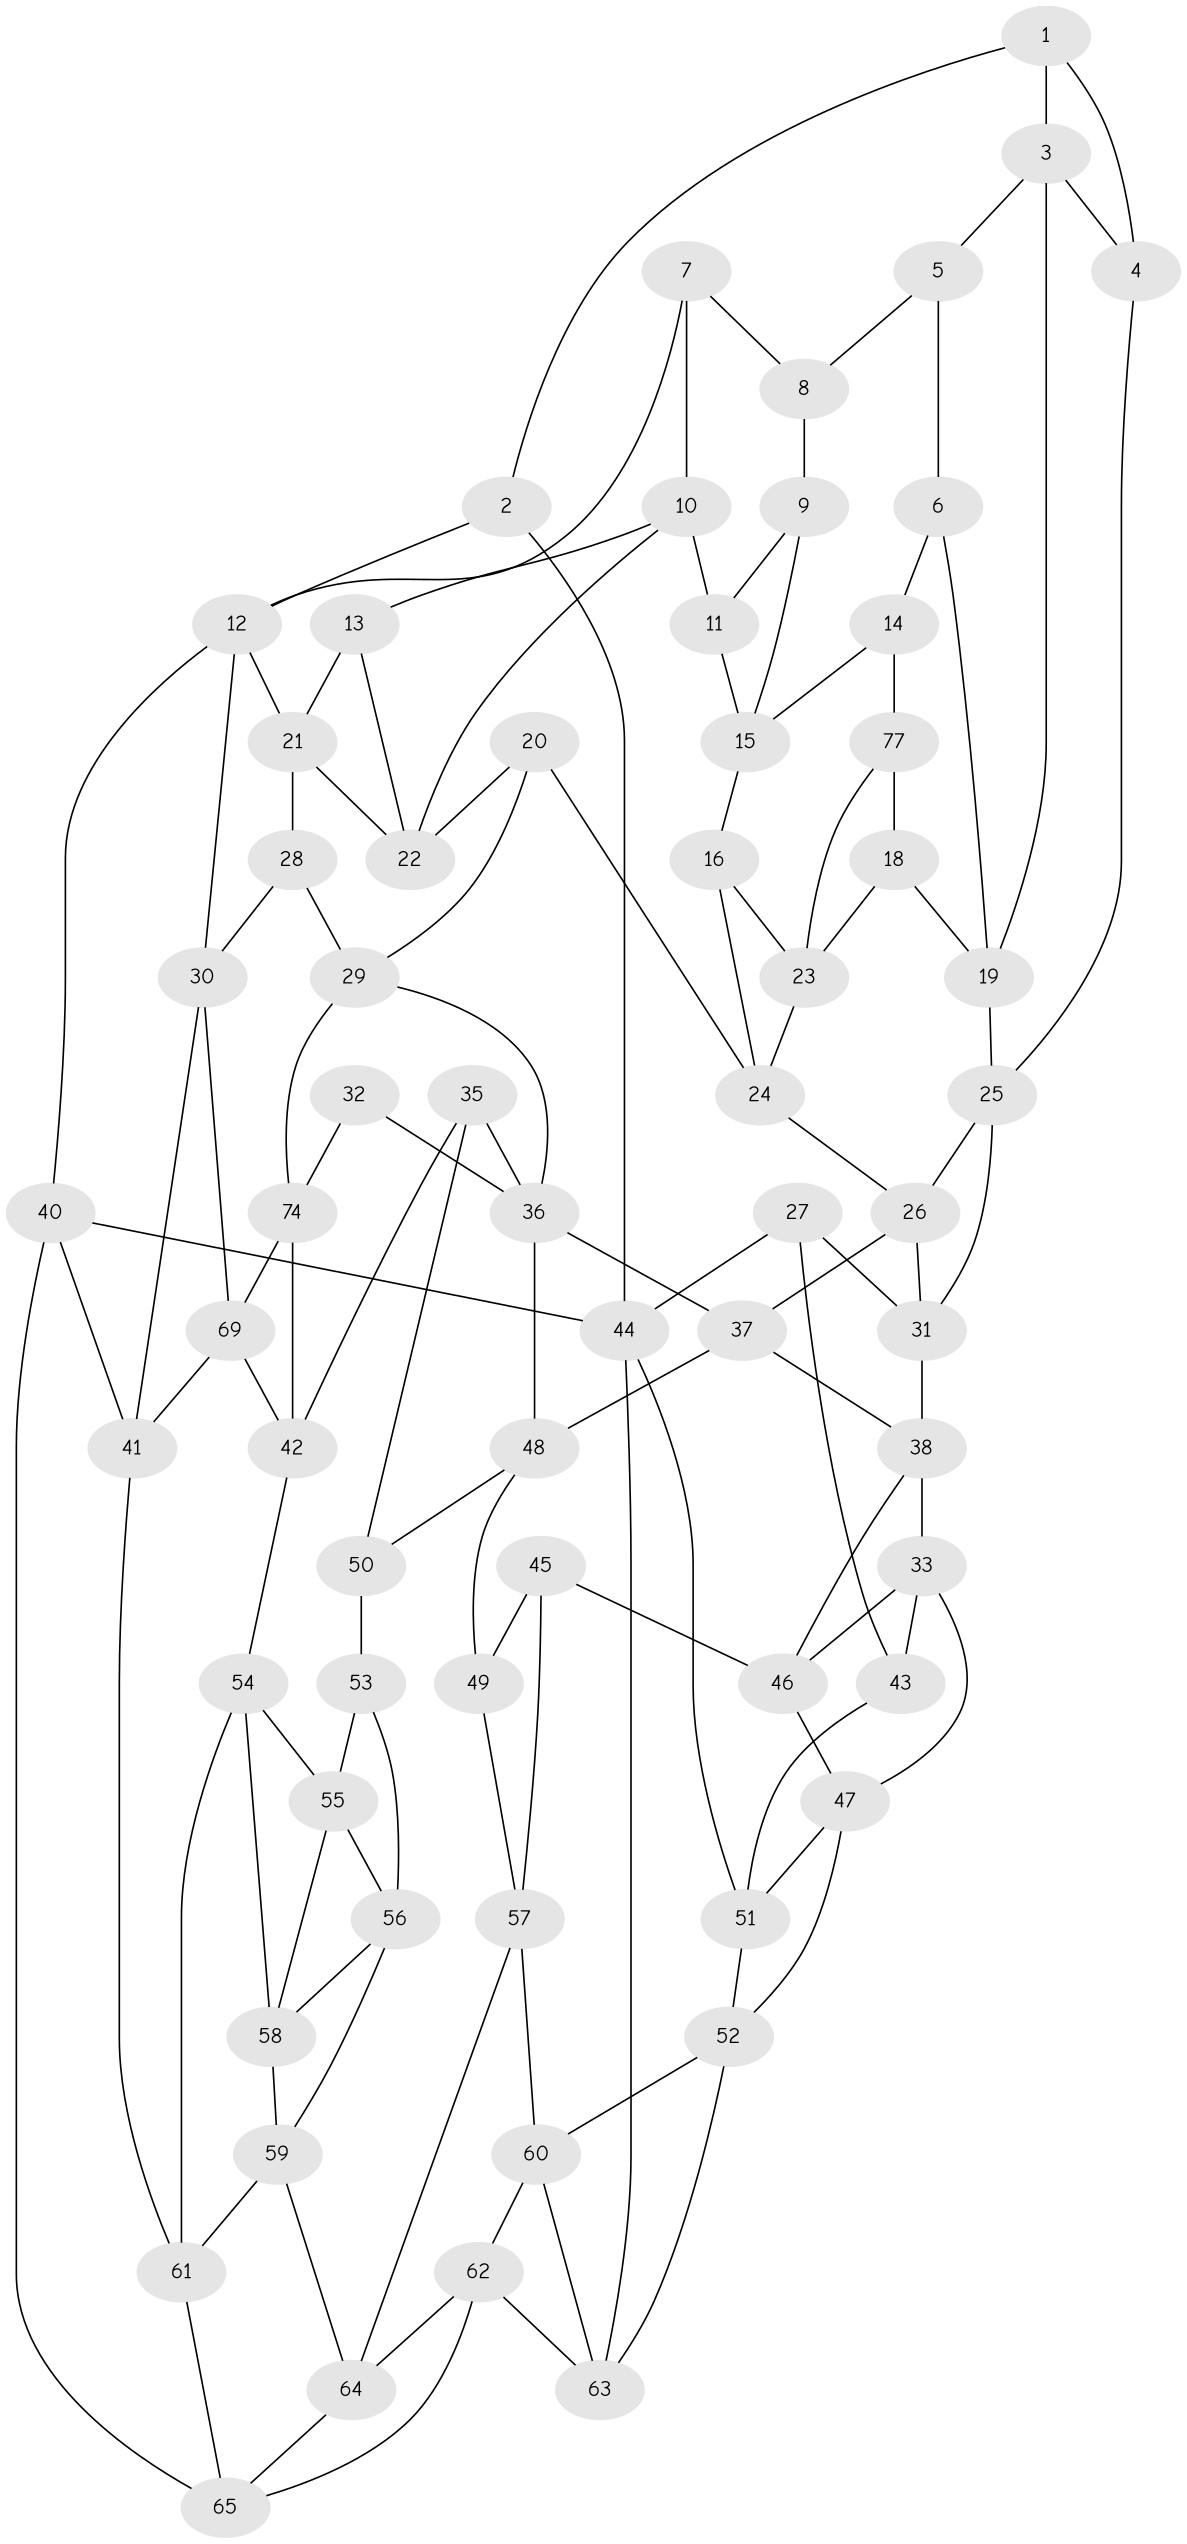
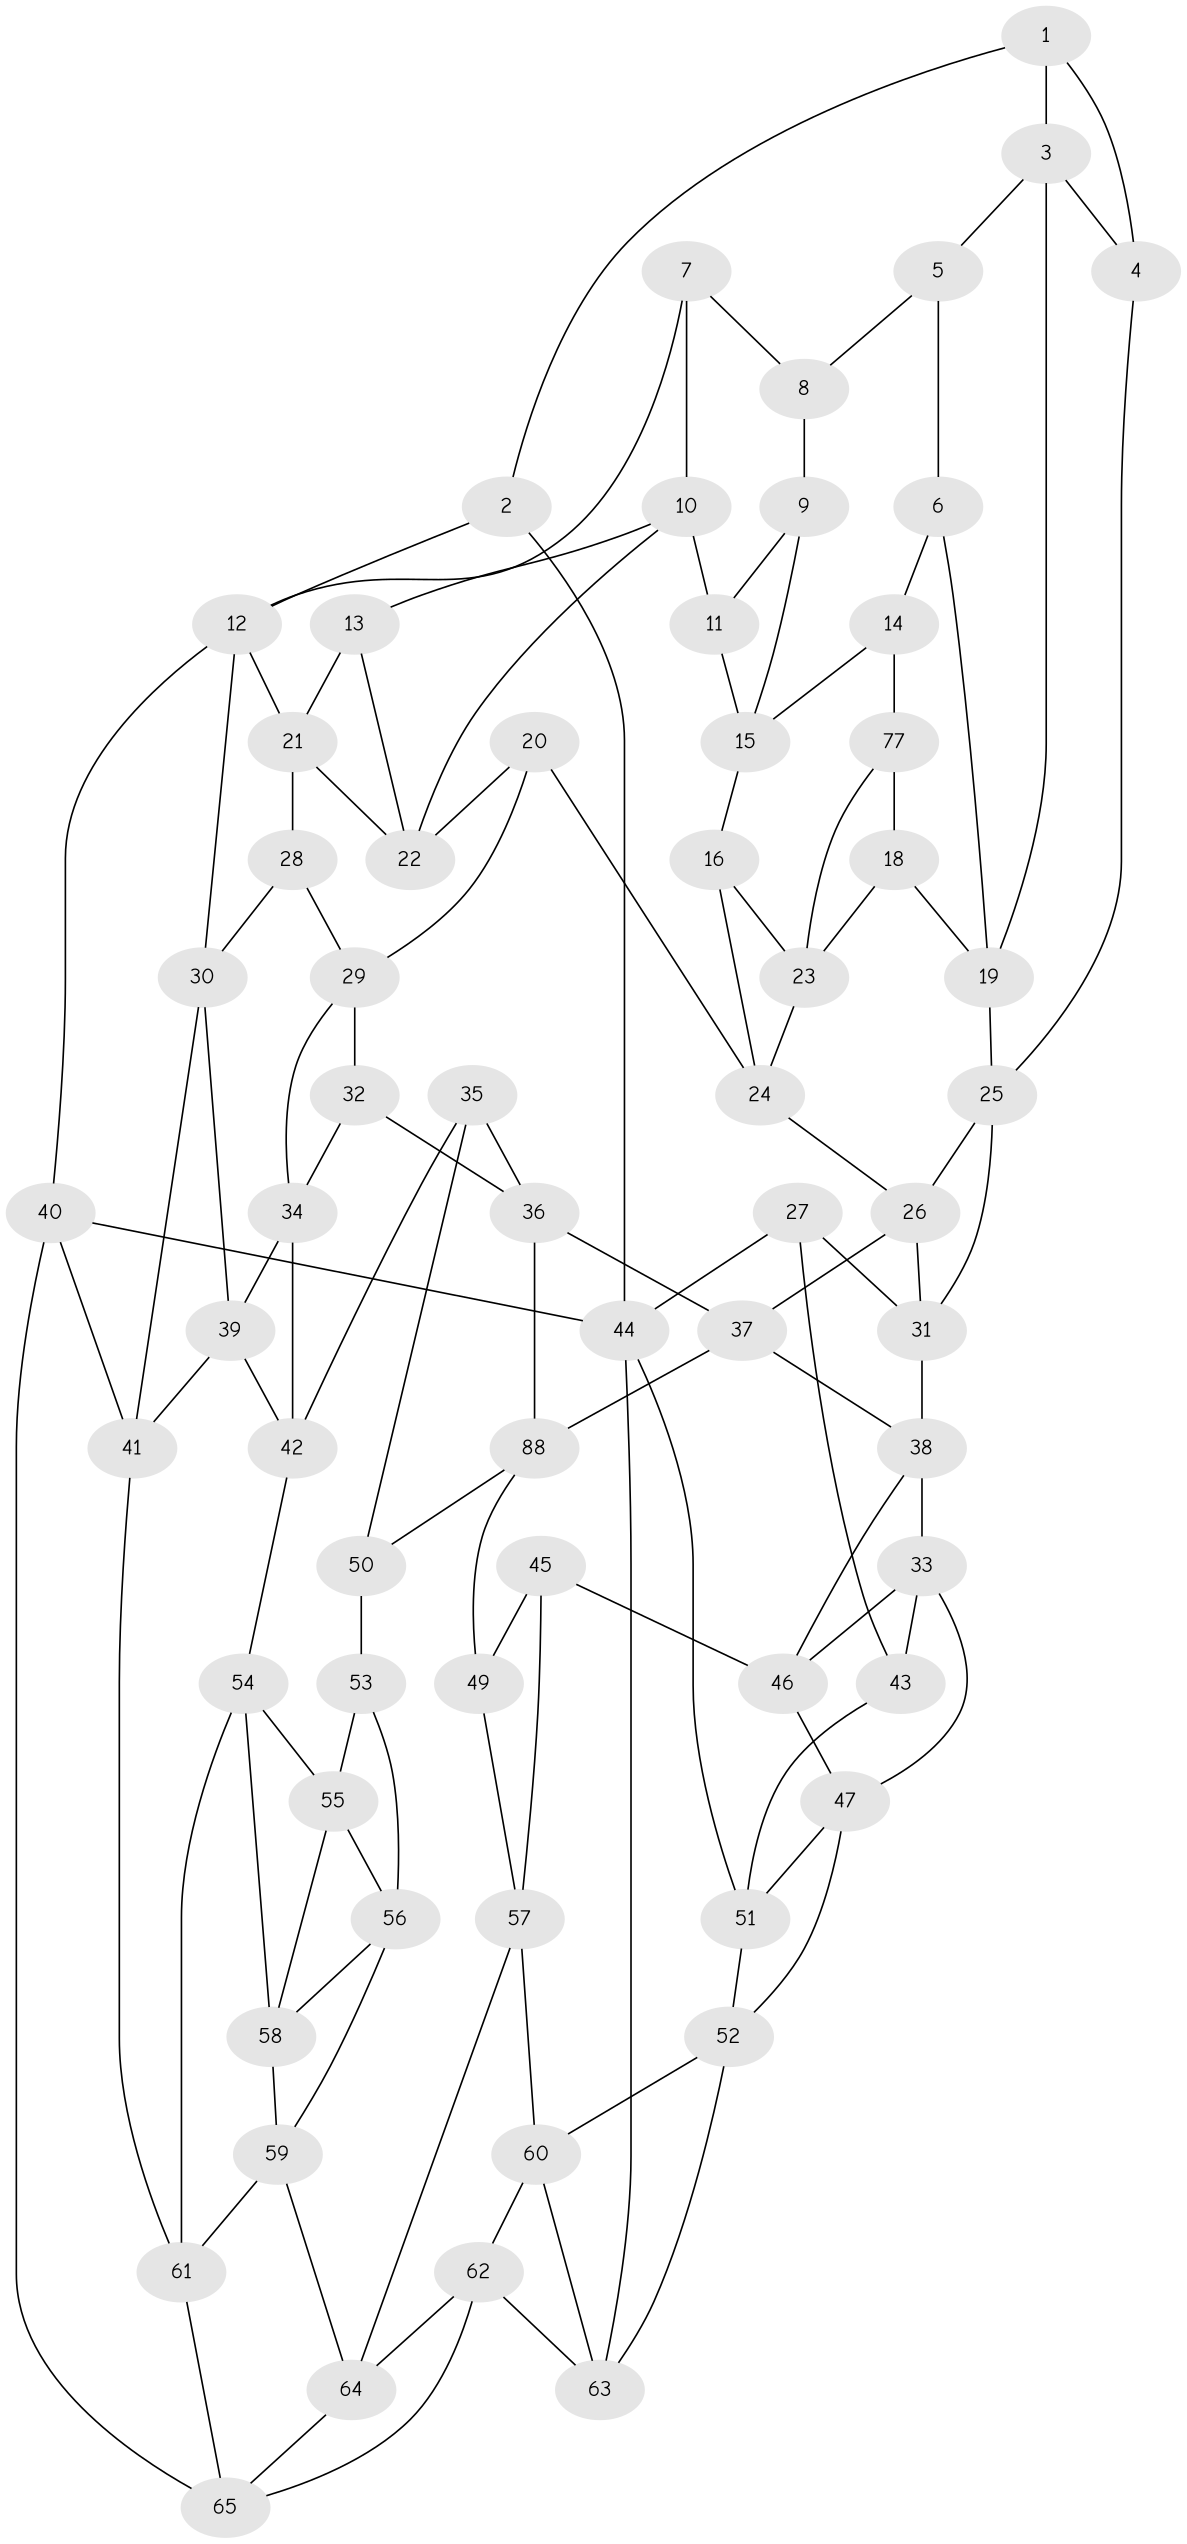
(520, 1051) -> (355, 1037)
(293, 1213) -> (293, 1213)
(230, 1331) -> (230, 1331)
(535, 1448) -> (535, 1448)
